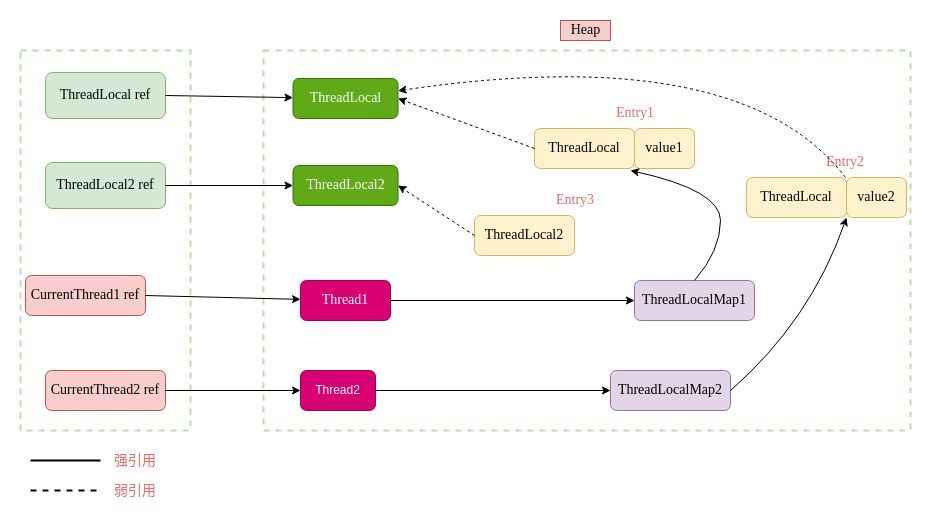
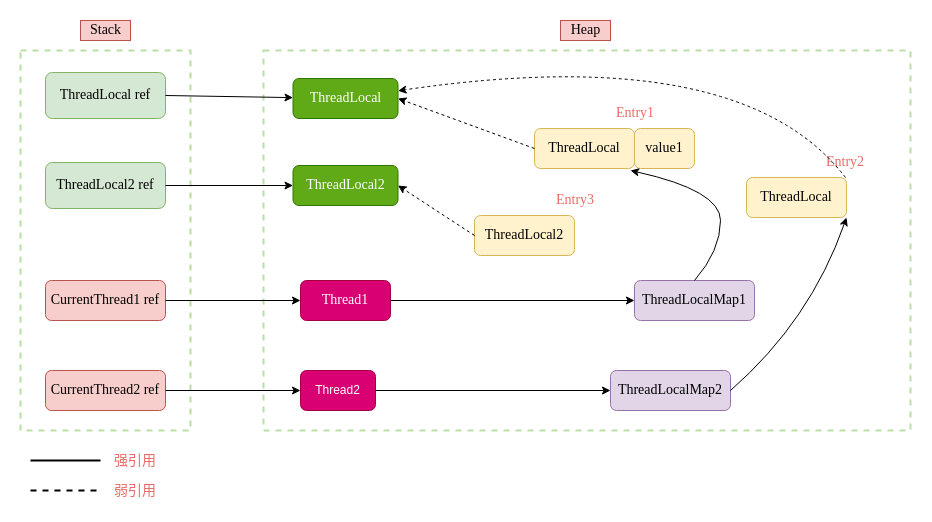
none -> (106, 31)
(877, 198) -> none
(86, 296) -> (106, 301)
